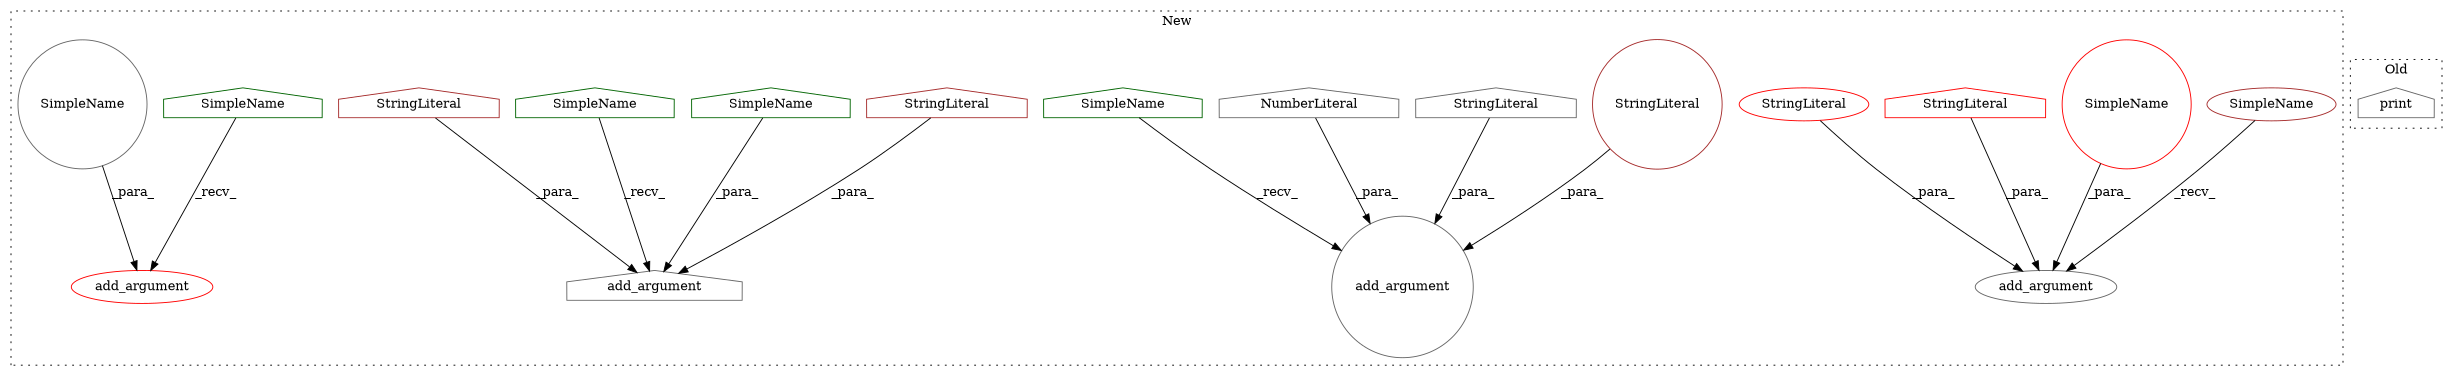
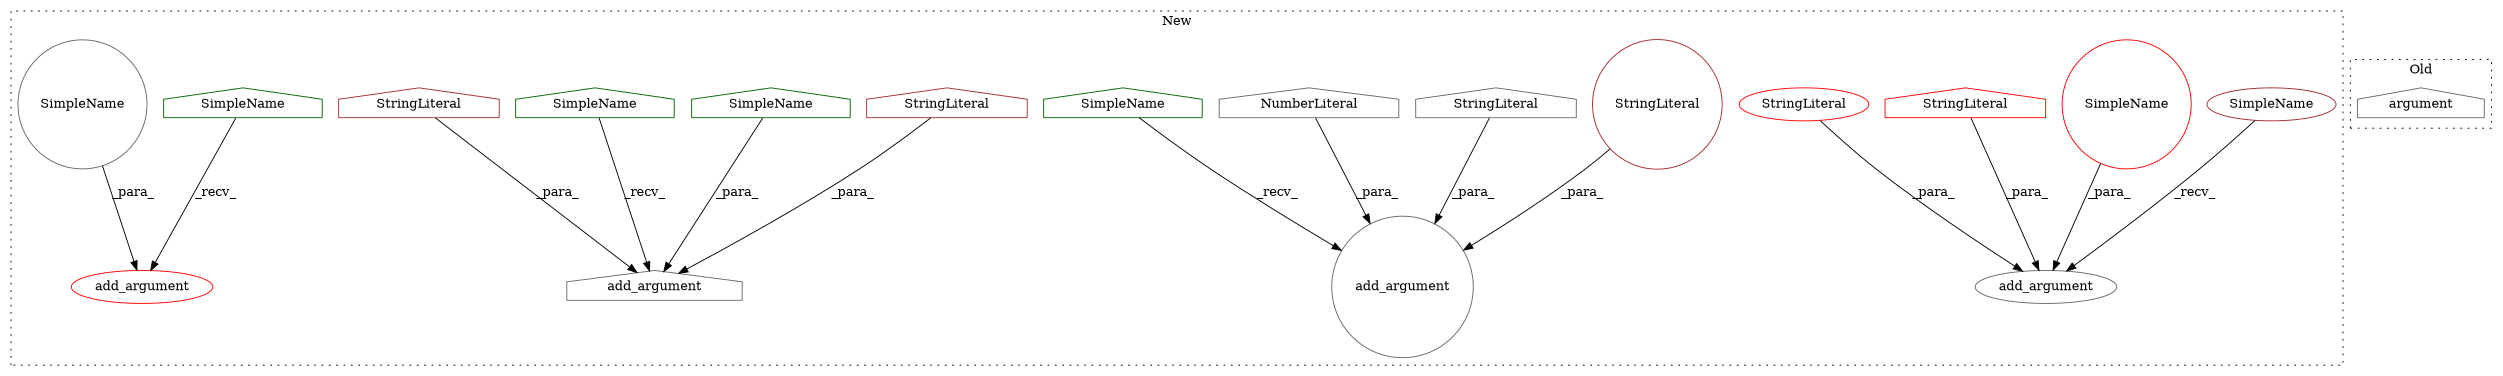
(2396, 104) -> (2421, 104)
